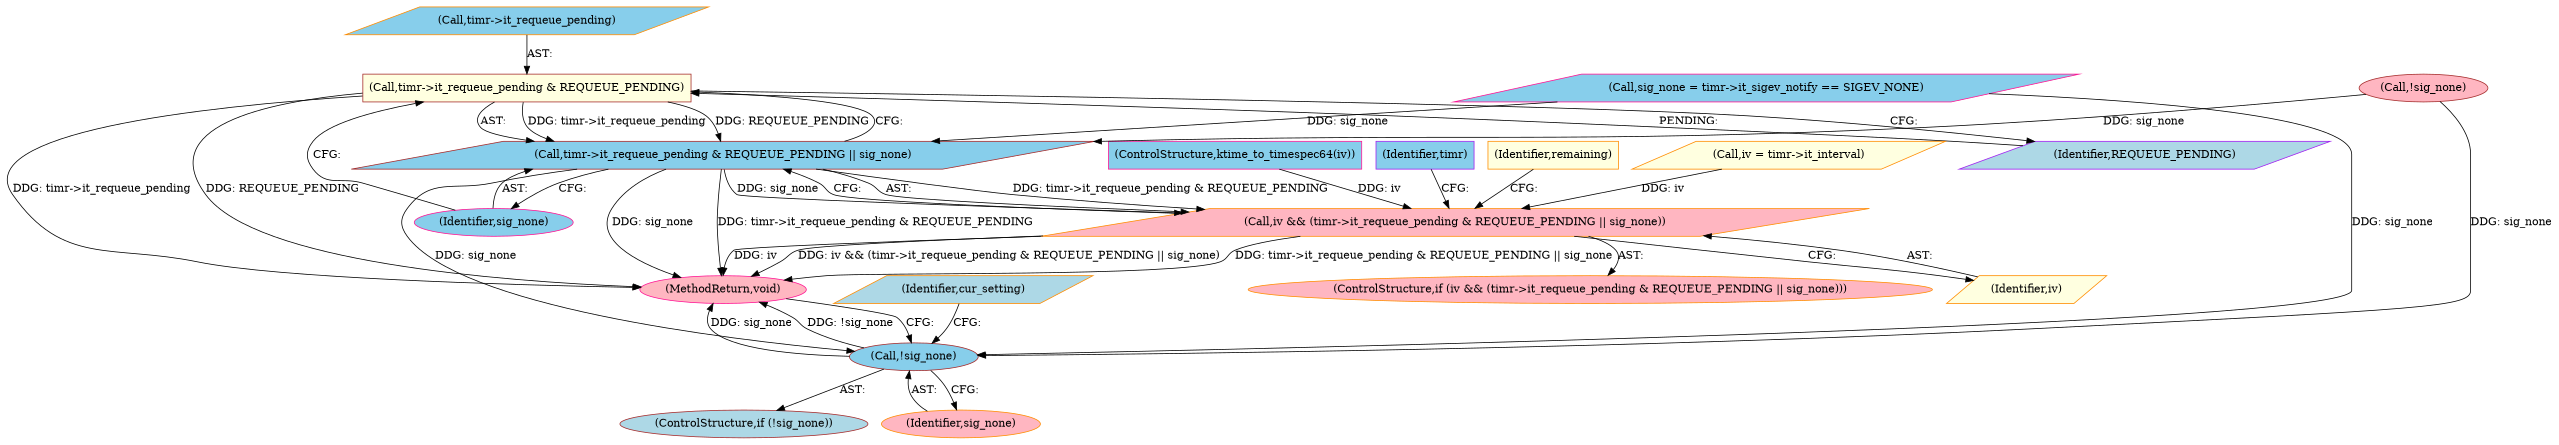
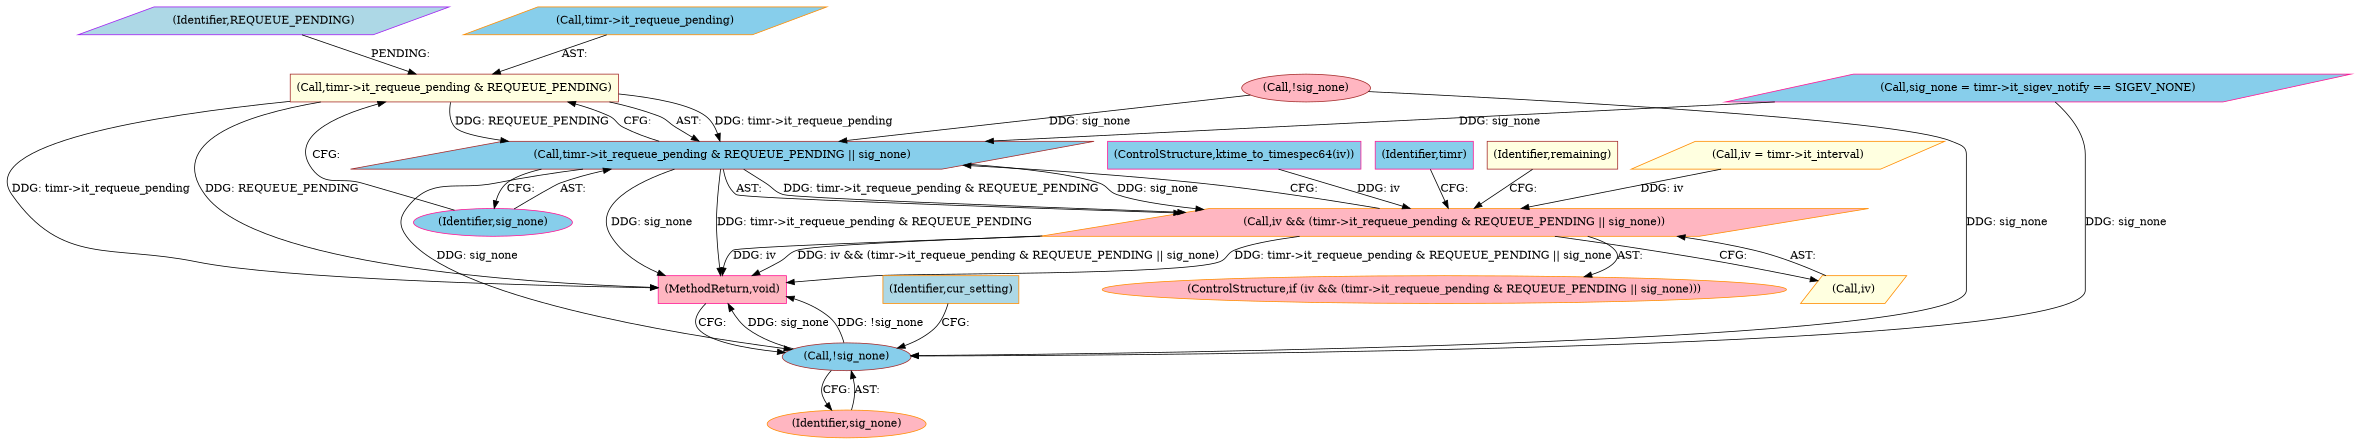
(1360, 103) -> none
(1425, 155) -> (1424, 155)
(1553, 155) -> (1552, 155)
(723, 290) -> (722, 290)
(963, 290) -> (951, 290)
(2027, 290) -> (1854, 290)
(744, 424) -> none
